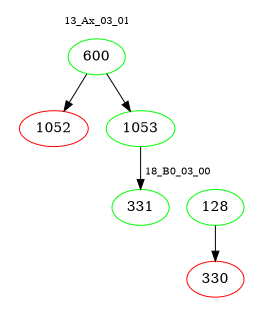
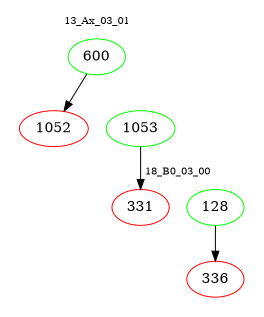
(116, 88) -> none
(141, 207) -> (141, 207)
(215, 279) -> (215, 279)
